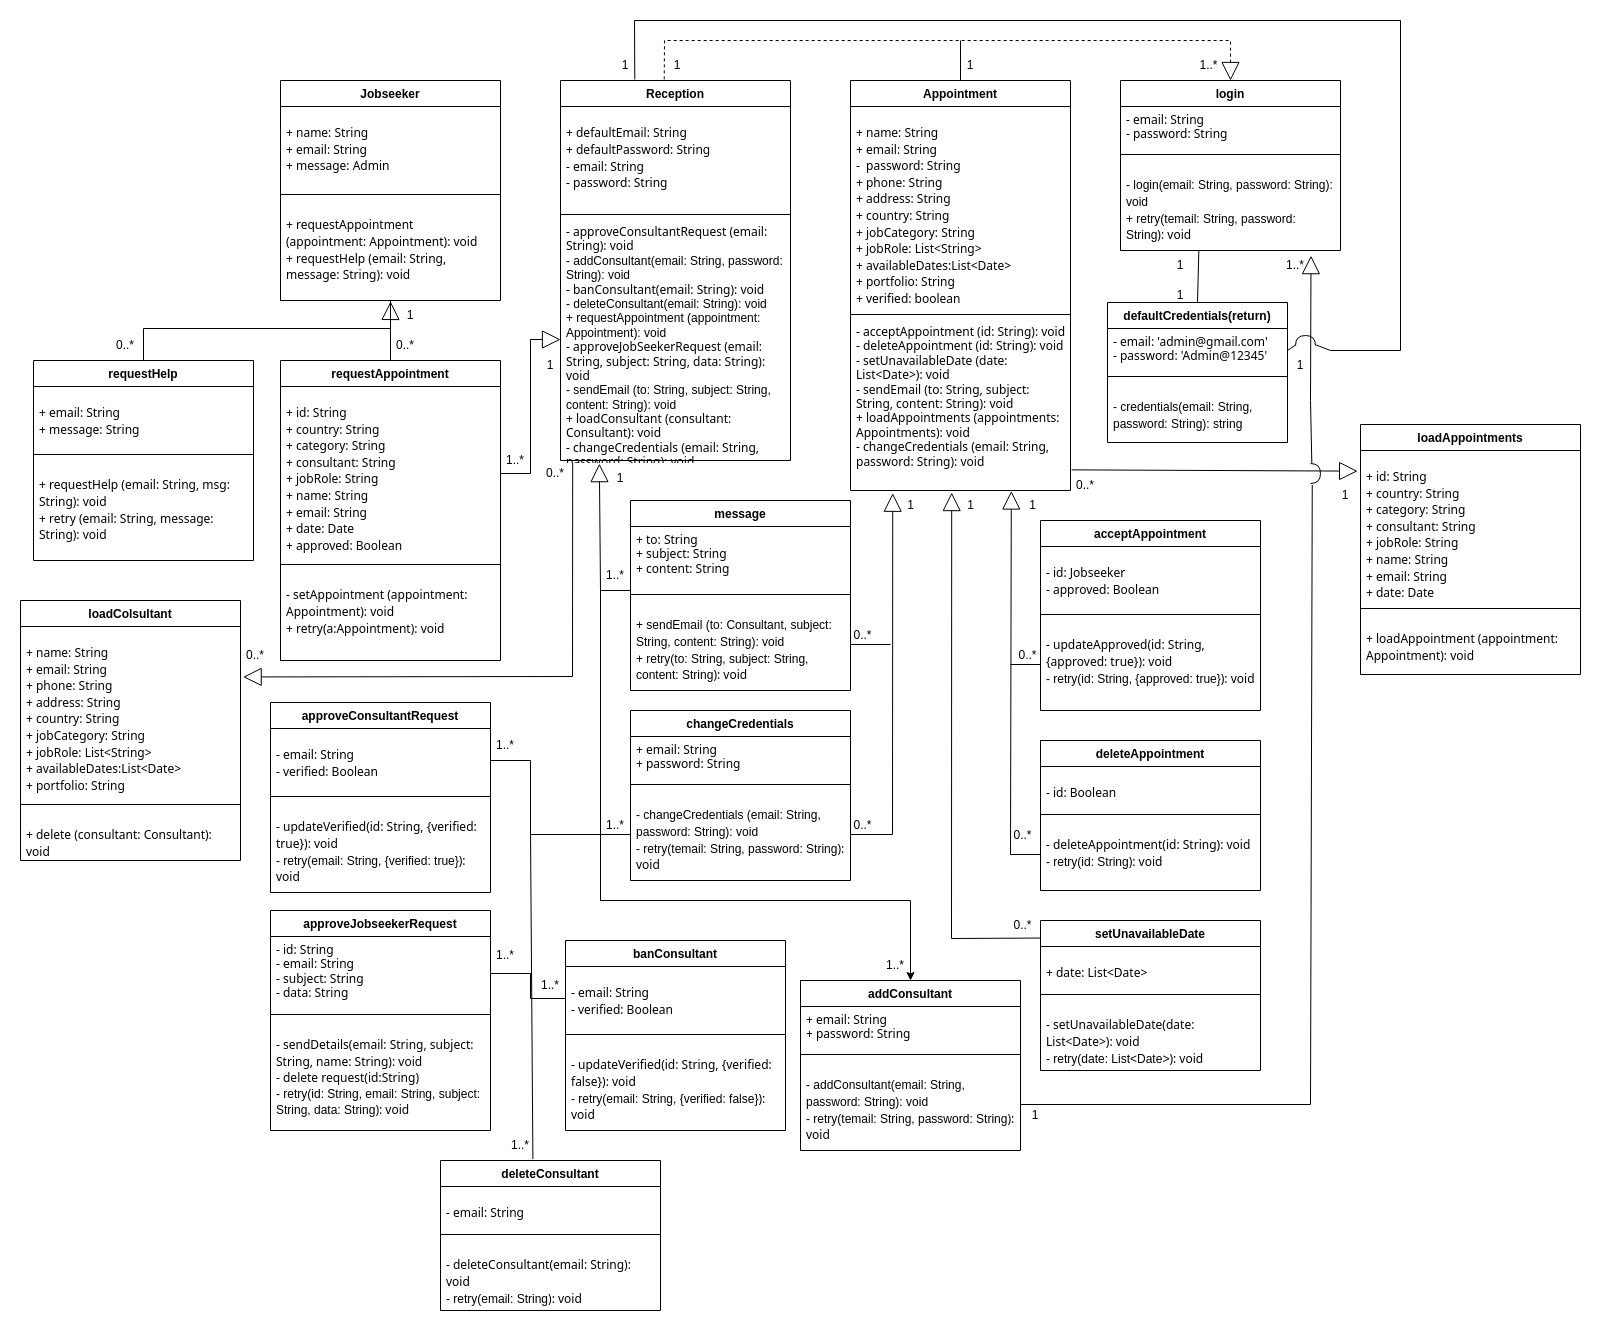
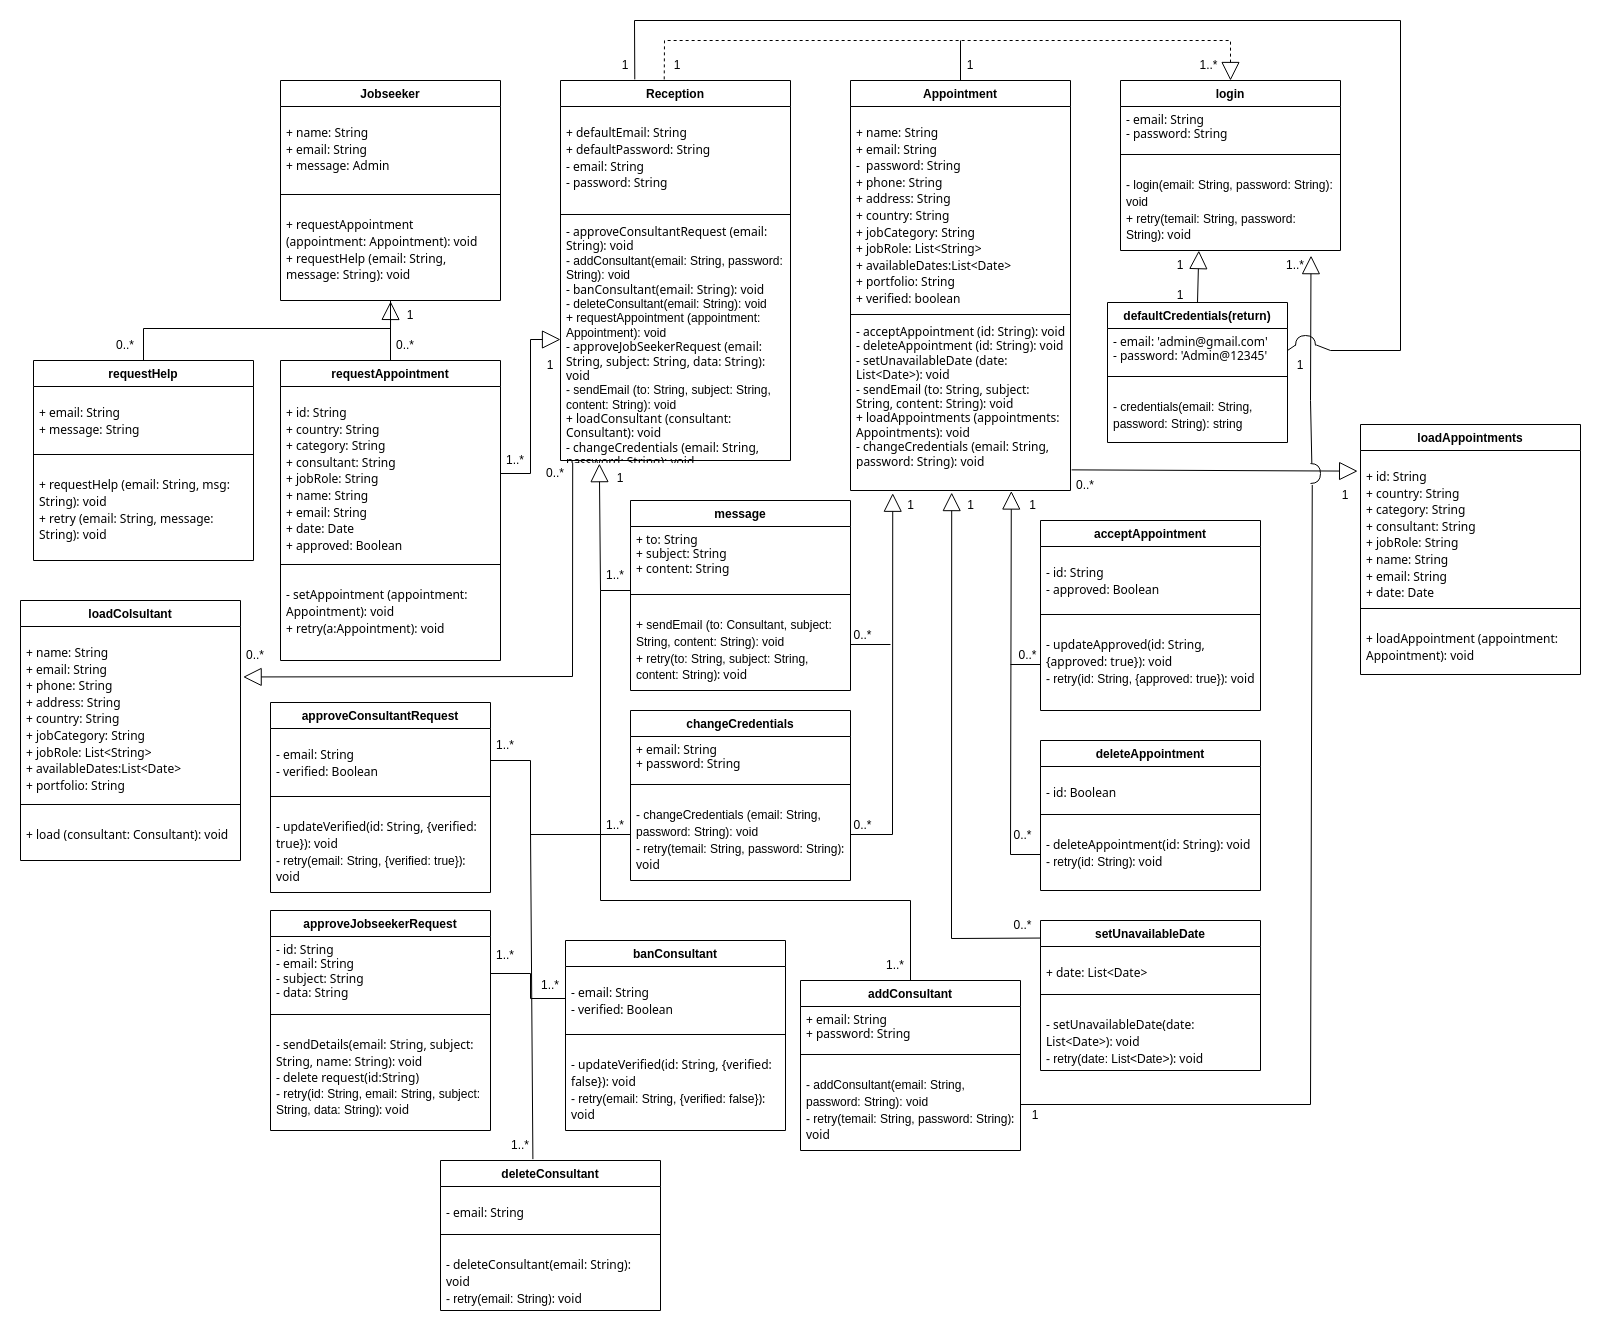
(1199, 261) -> (1198, 270)
(1104, 568) -> (1104, 568)
(132, 830) -> (132, 830)
(911, 972) -> (911, 975)
